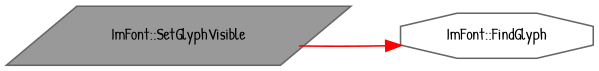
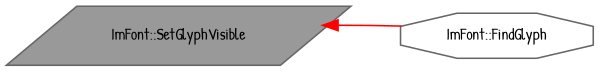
(342, 46) -> (370, 25)
